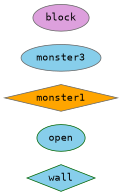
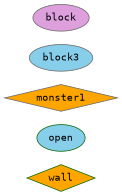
(61, 58) -> (61, 58)
(61, 178) -> (61, 178)
